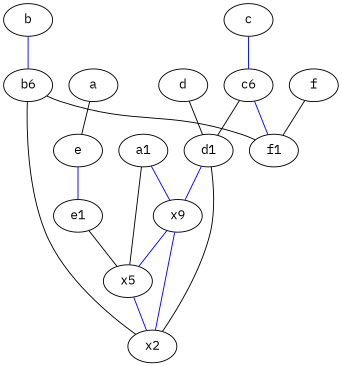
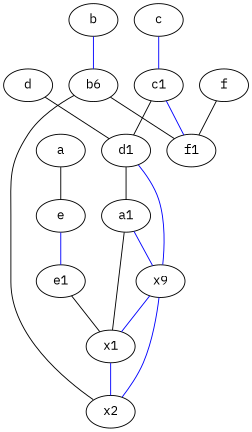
(249, 85) -> (159, 85)
(204, 254) -> (126, 183)
(128, 281) -> (111, 346)
